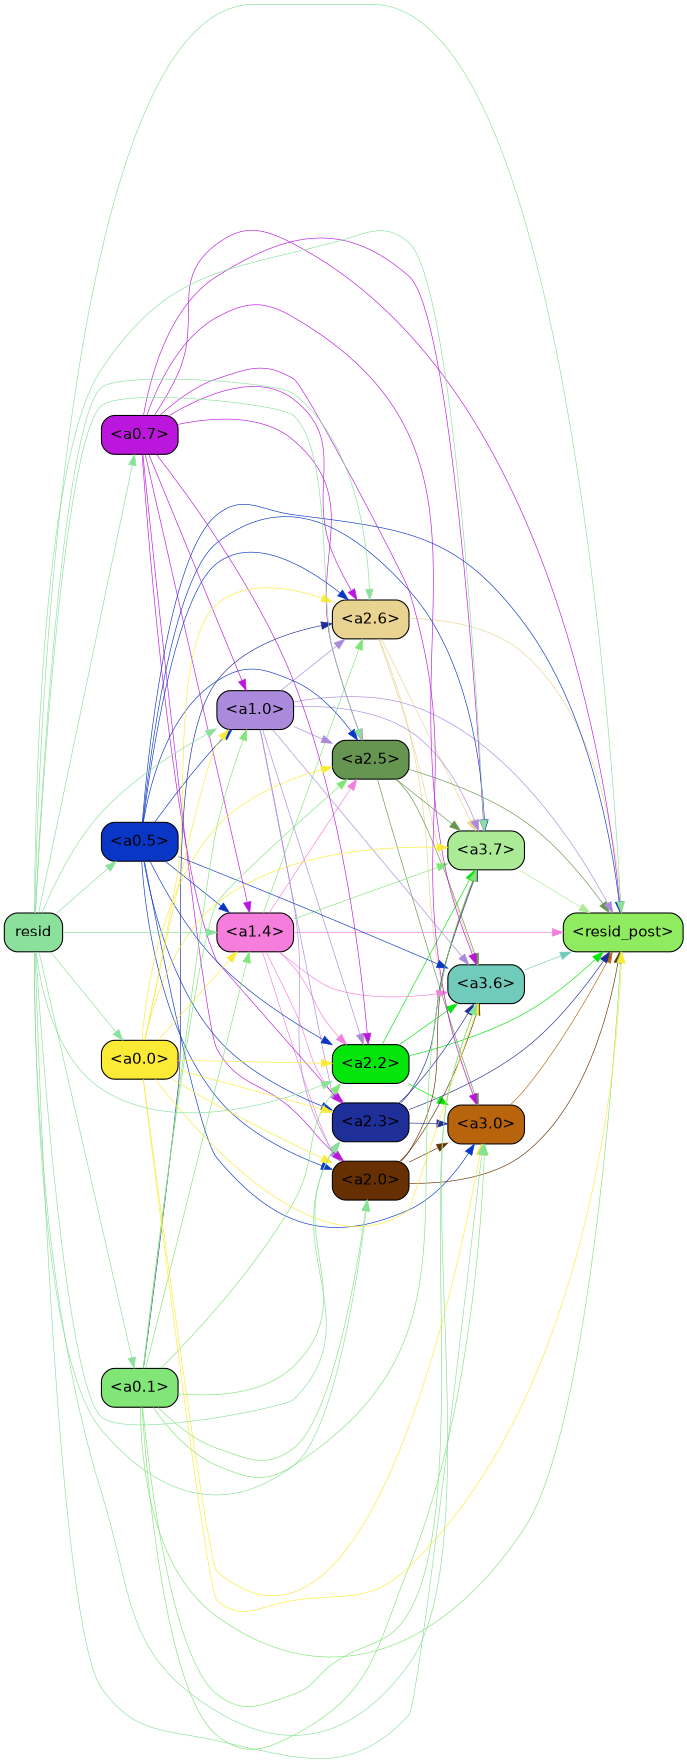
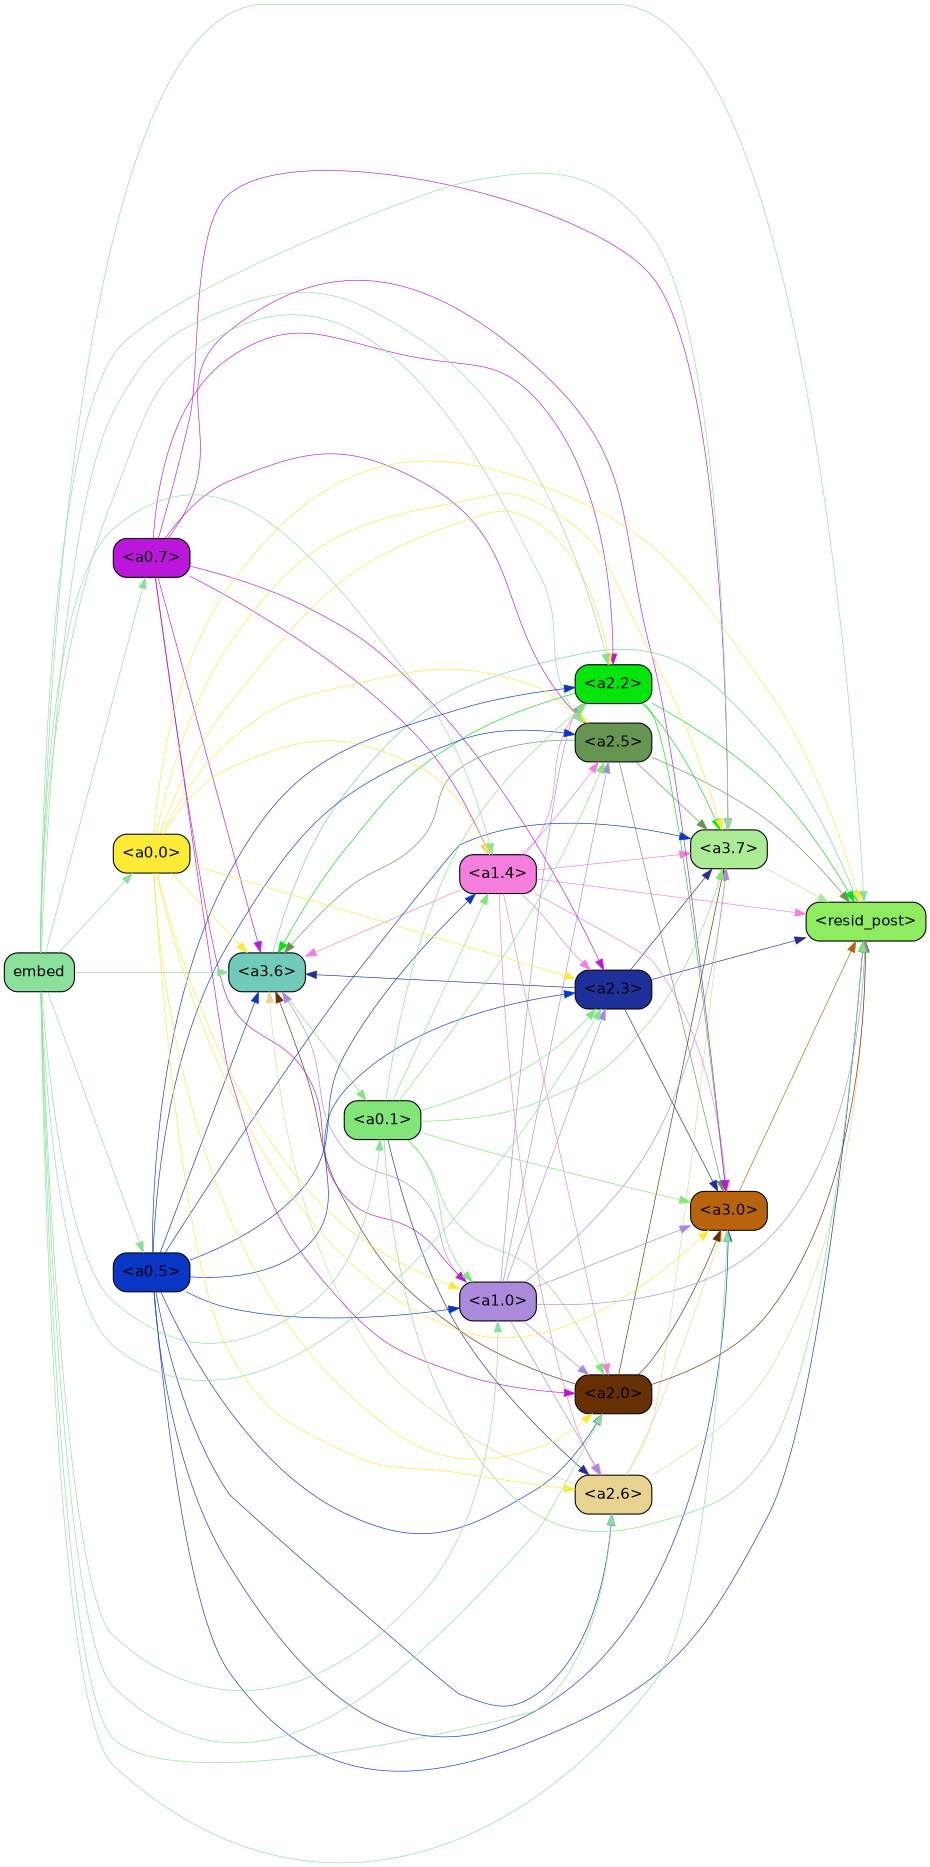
(467, 414) -> none
(320, 435) -> none
(309, 788) -> (533, 1242)
(366, 893) -> (608, 862)
(33, 932) -> (39, 972)
none -> (654, 964)
none -> (608, 1258)
(423, 1574) -> (321, 1042)
